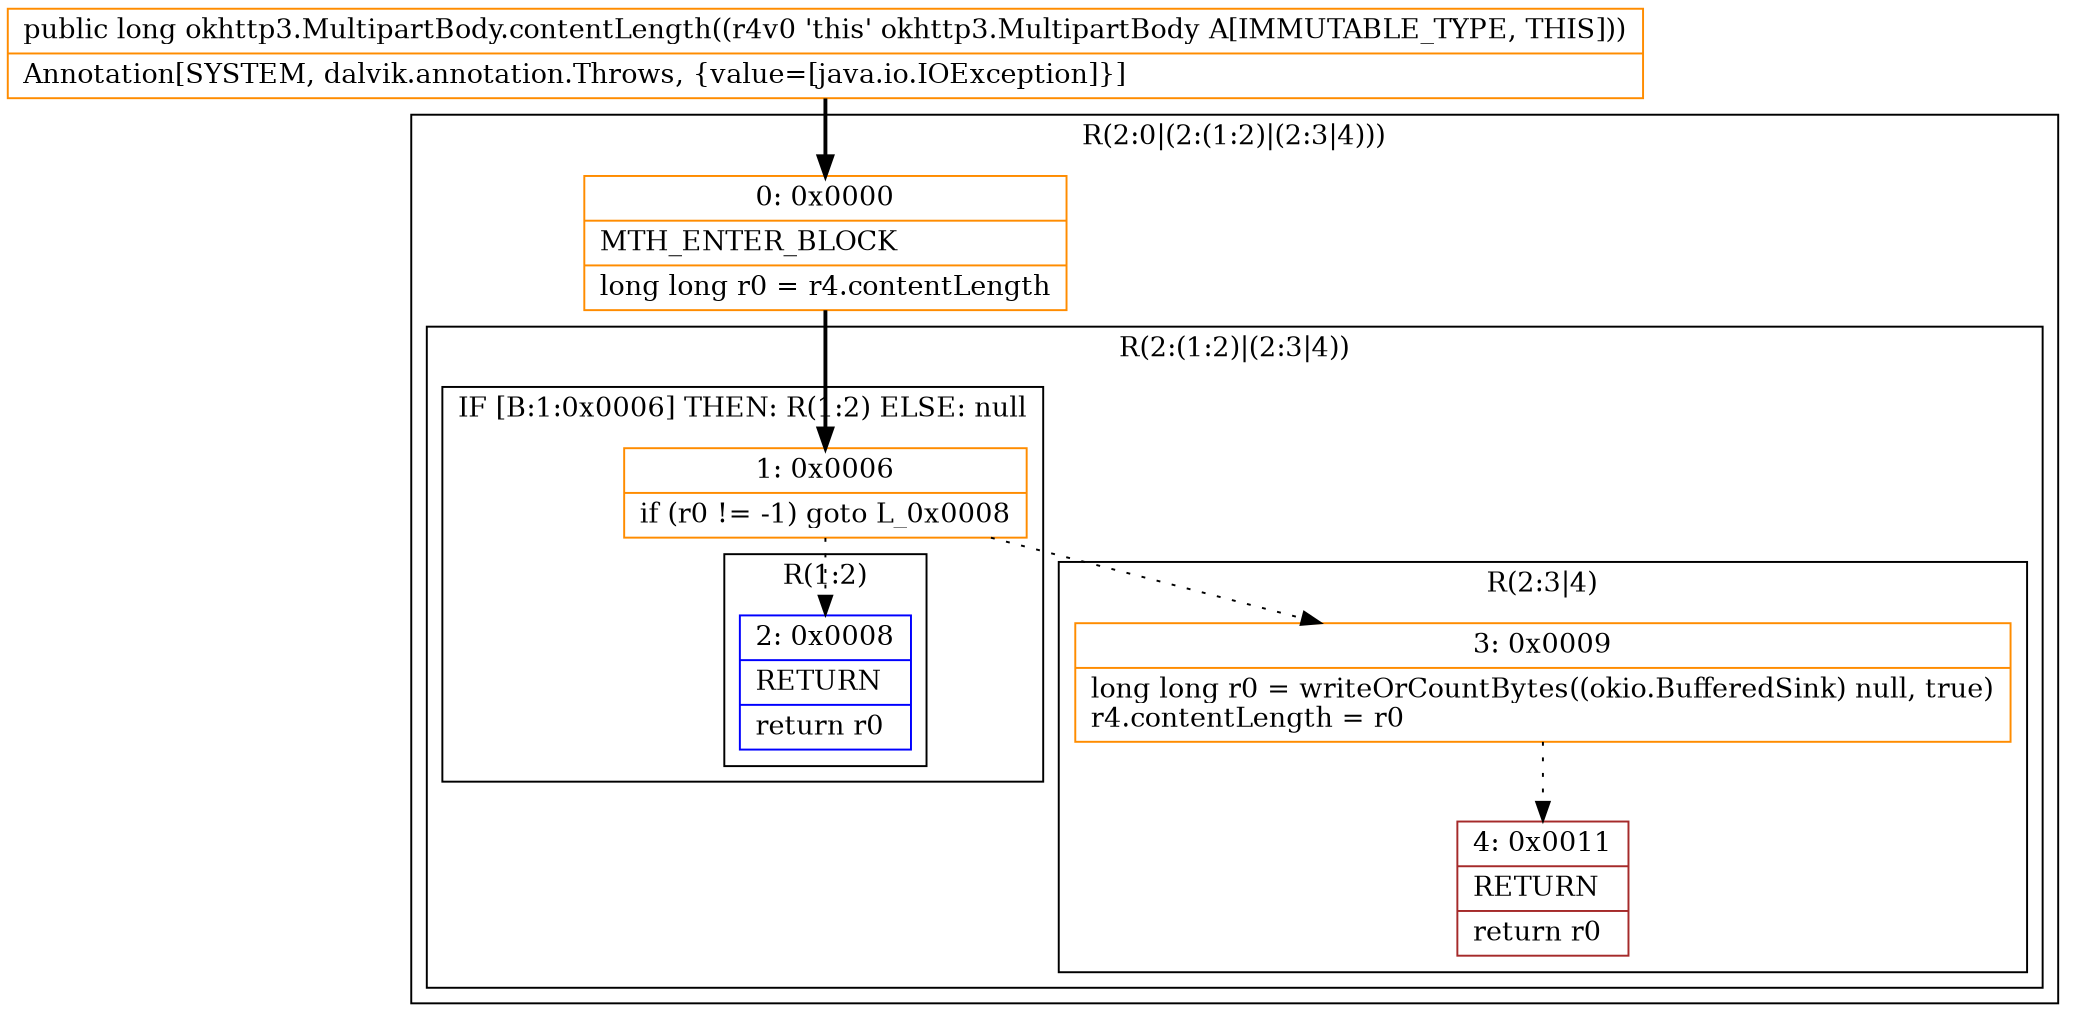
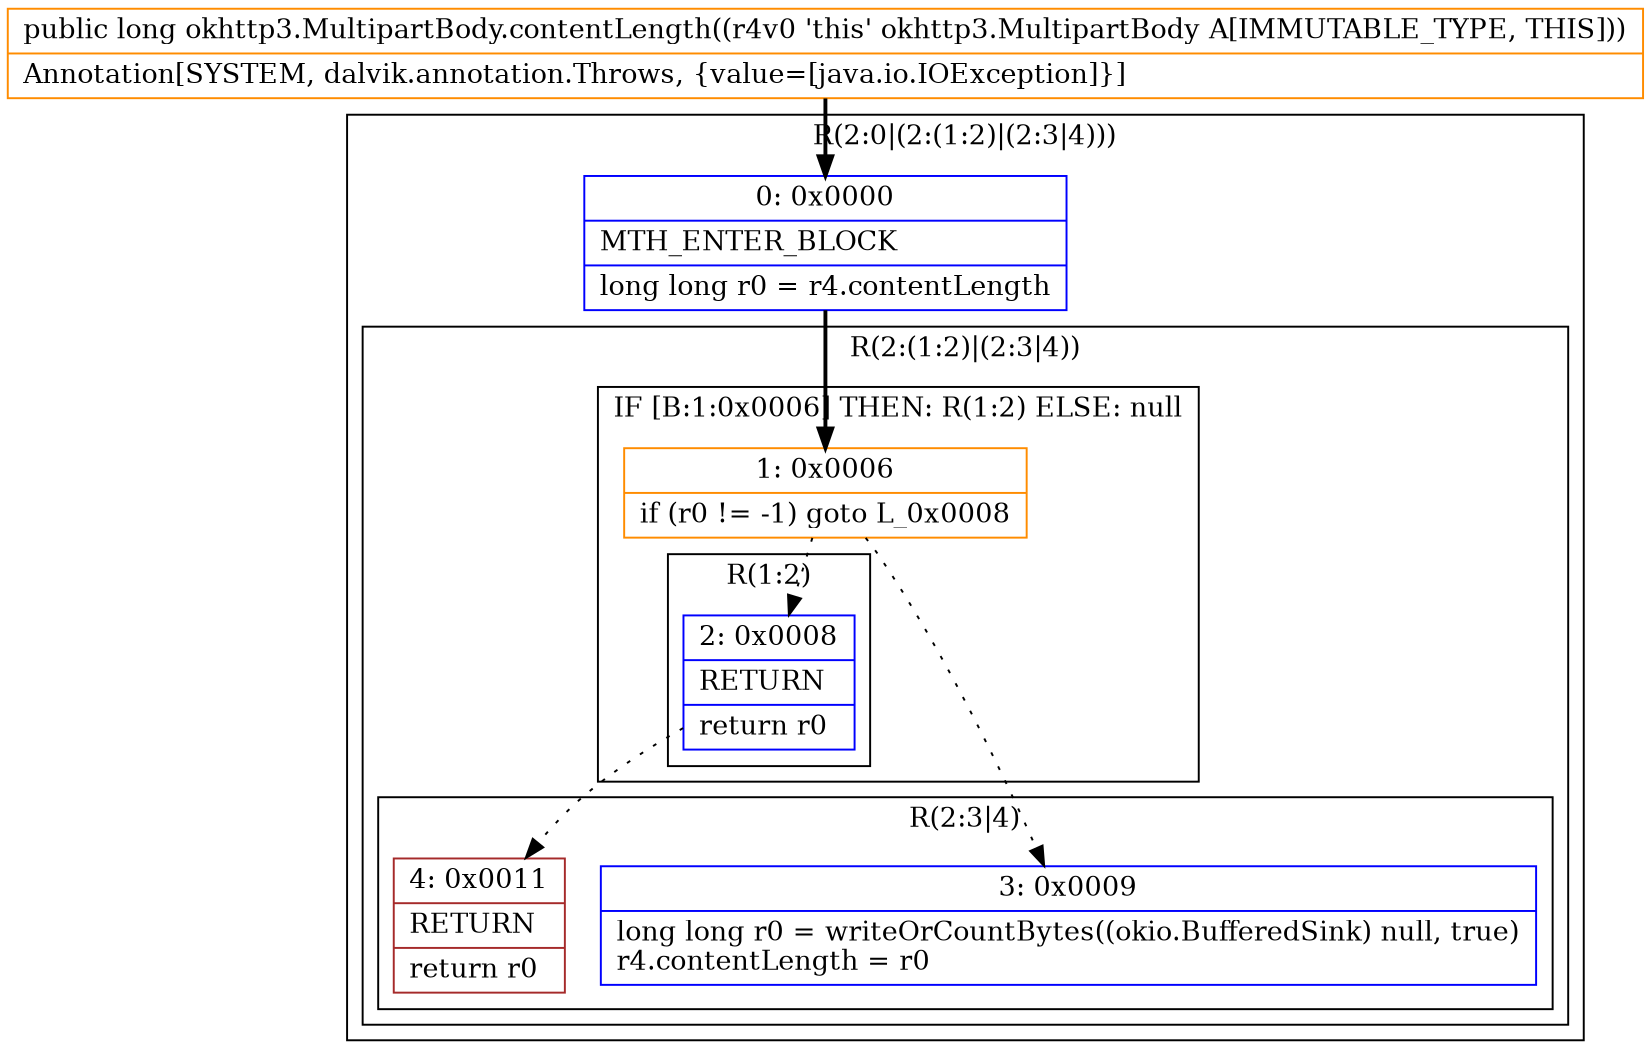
(825, 243) -> (825, 243)
(1543, 682) -> (1068, 926)
(1543, 772) -> (620, 768)
